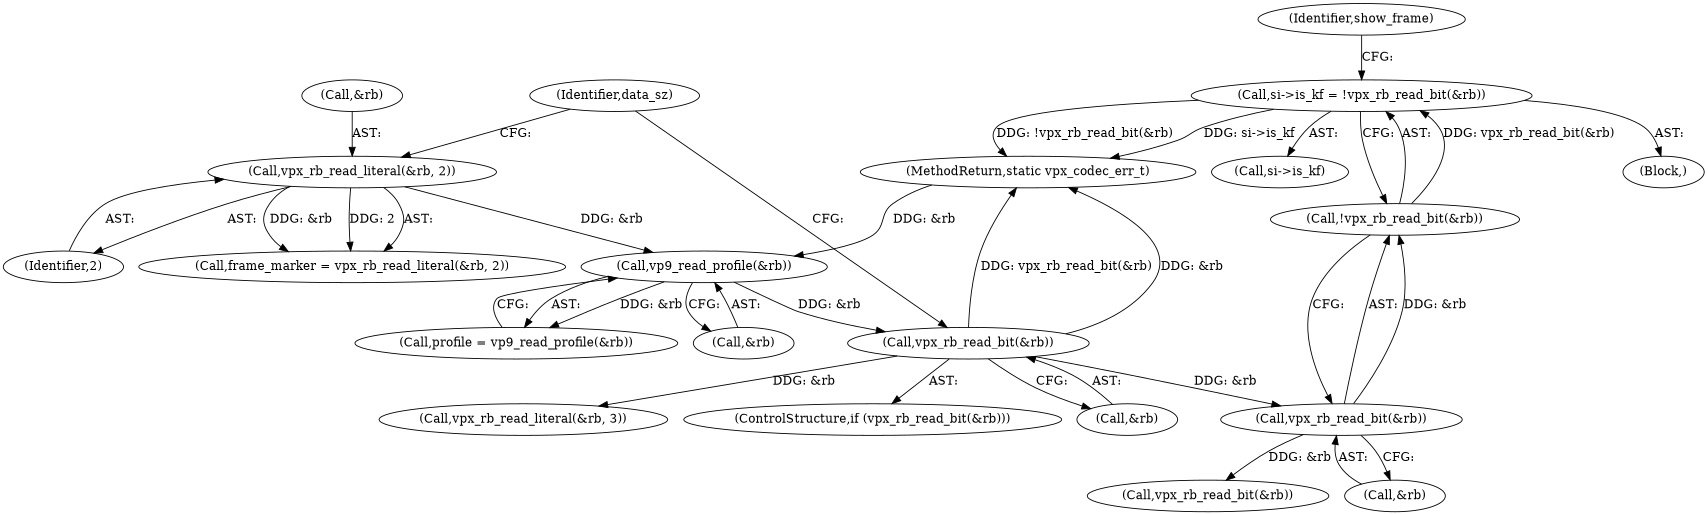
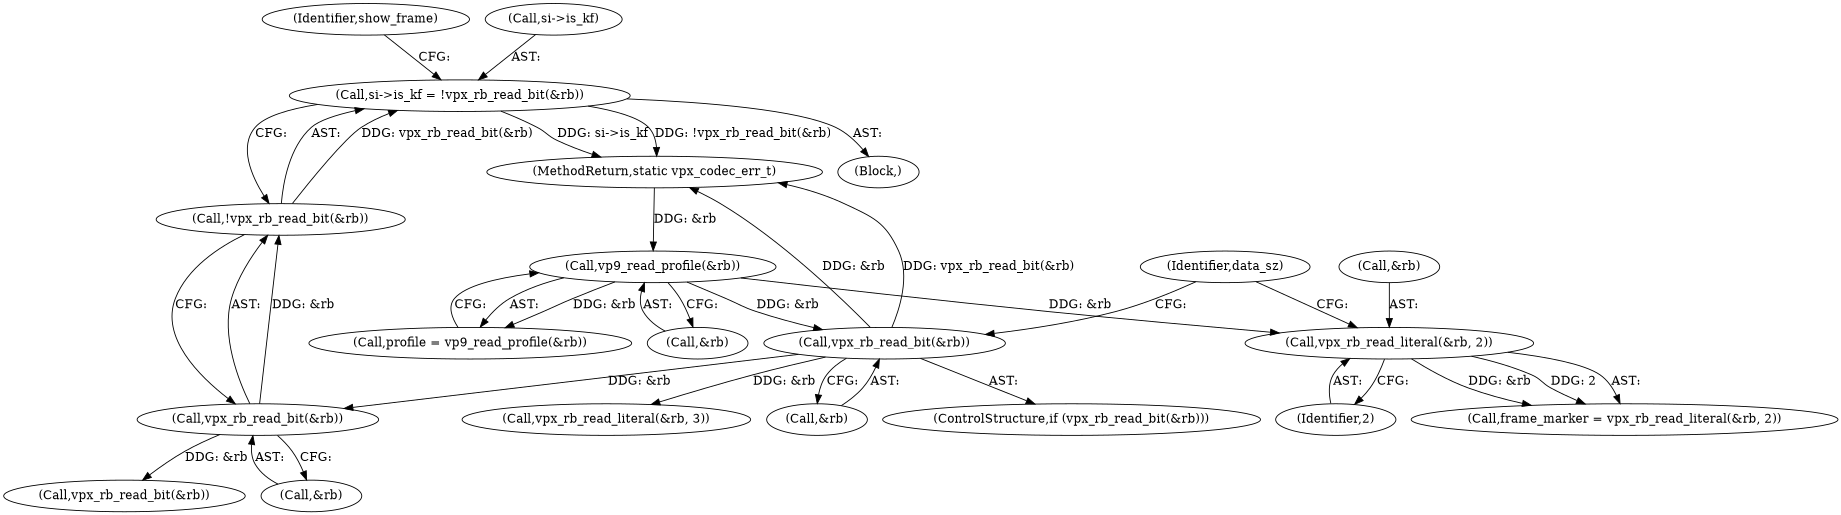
(1309, 127) -> (511, 54)
(524, 218) -> (1005, 307)
(244, 219) -> (1395, 381)
